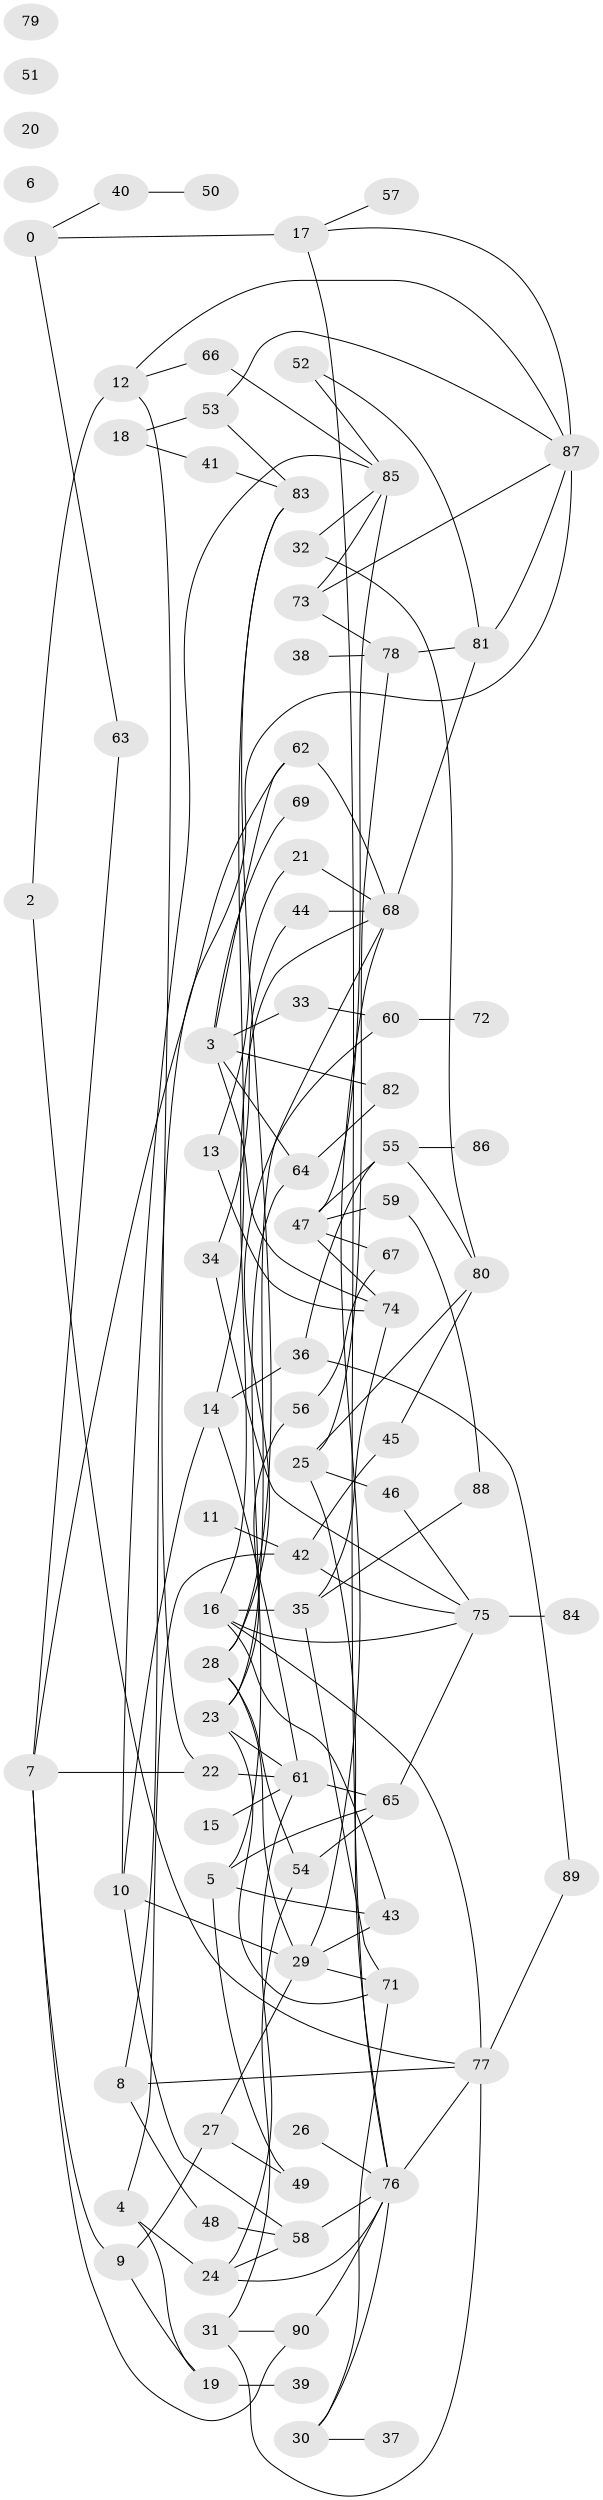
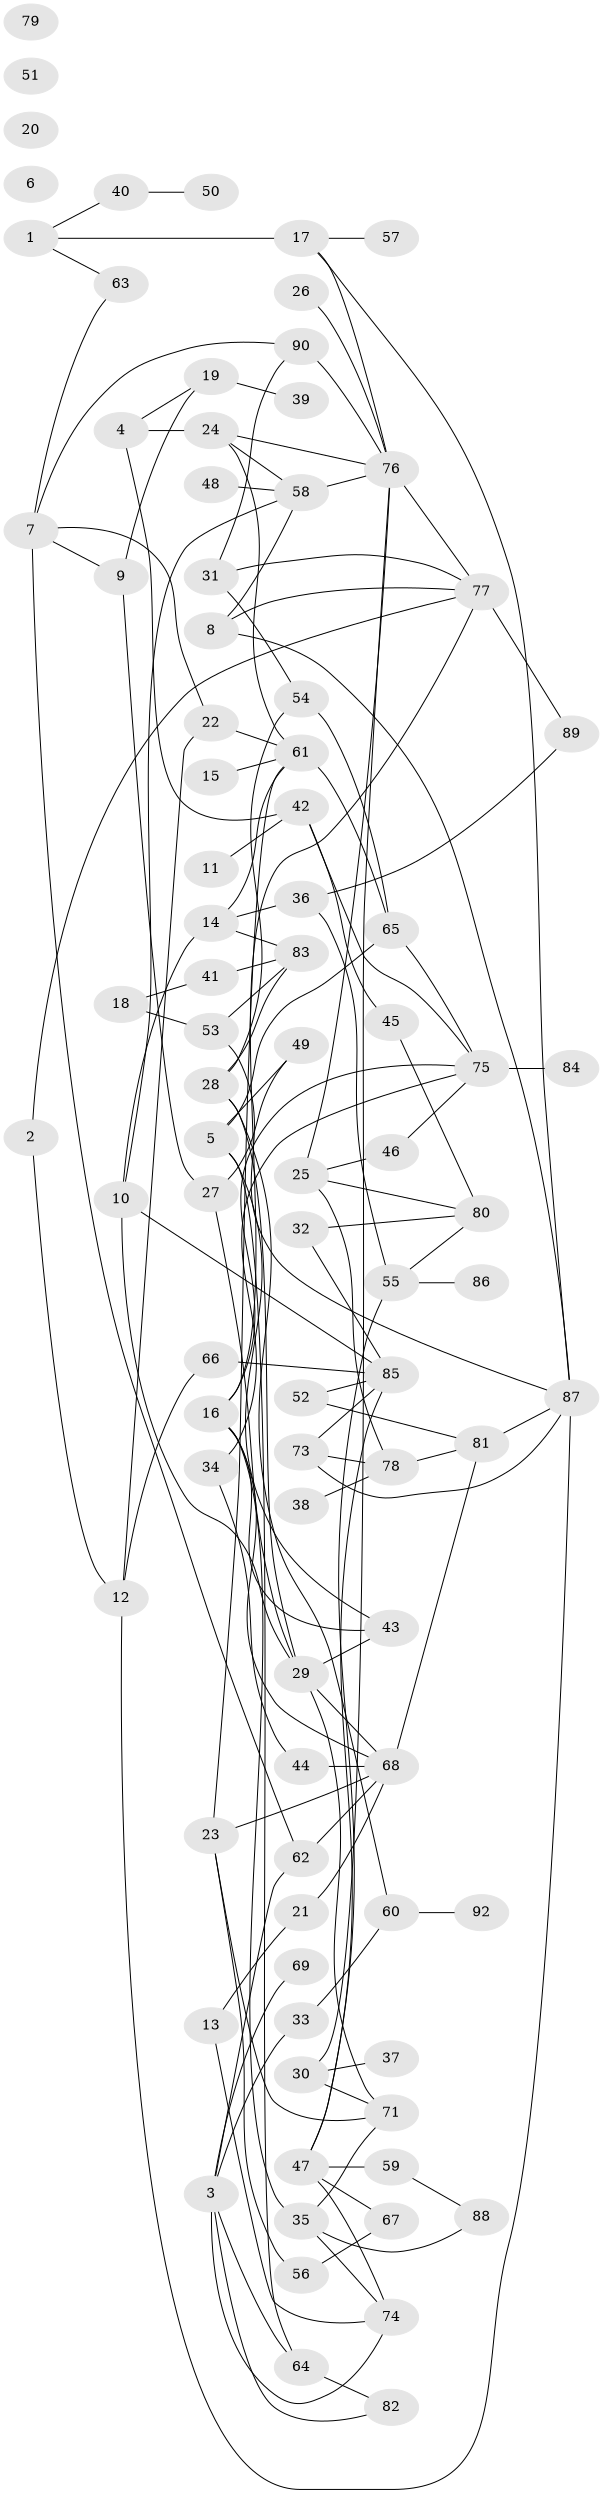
(31, 238) -> (31, 238)
(482, 1019) -> (482, 1913)
(162, 2156) -> (268, 557)
